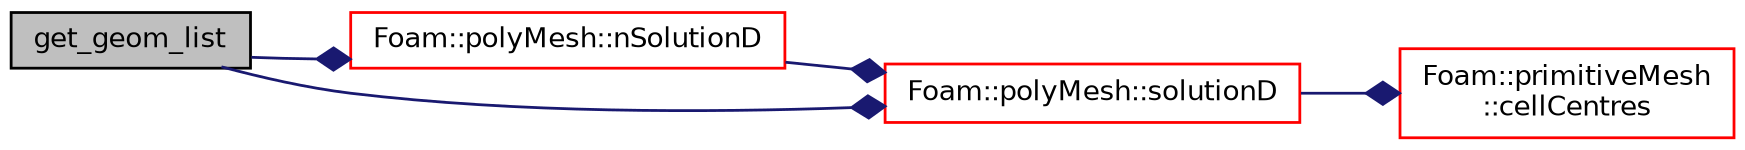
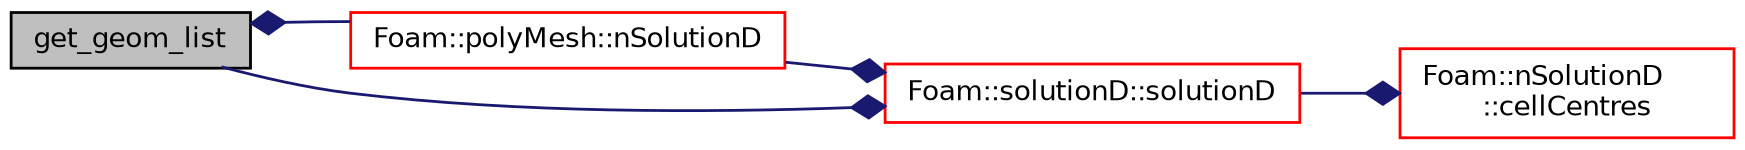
(284, 58) -> (318, 22)
(1092, 93) -> (1092, 93)
(1567, 93) -> (1567, 93)
